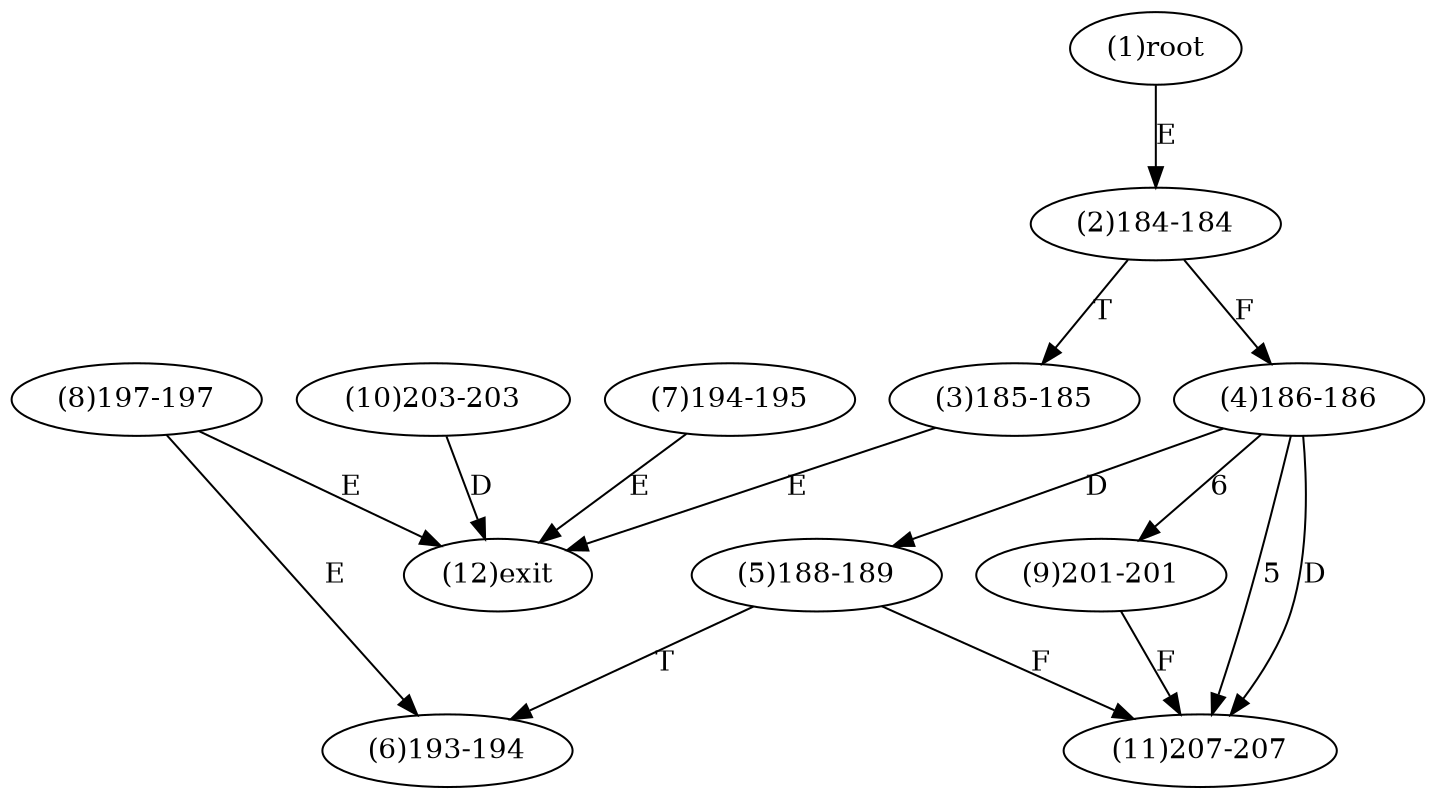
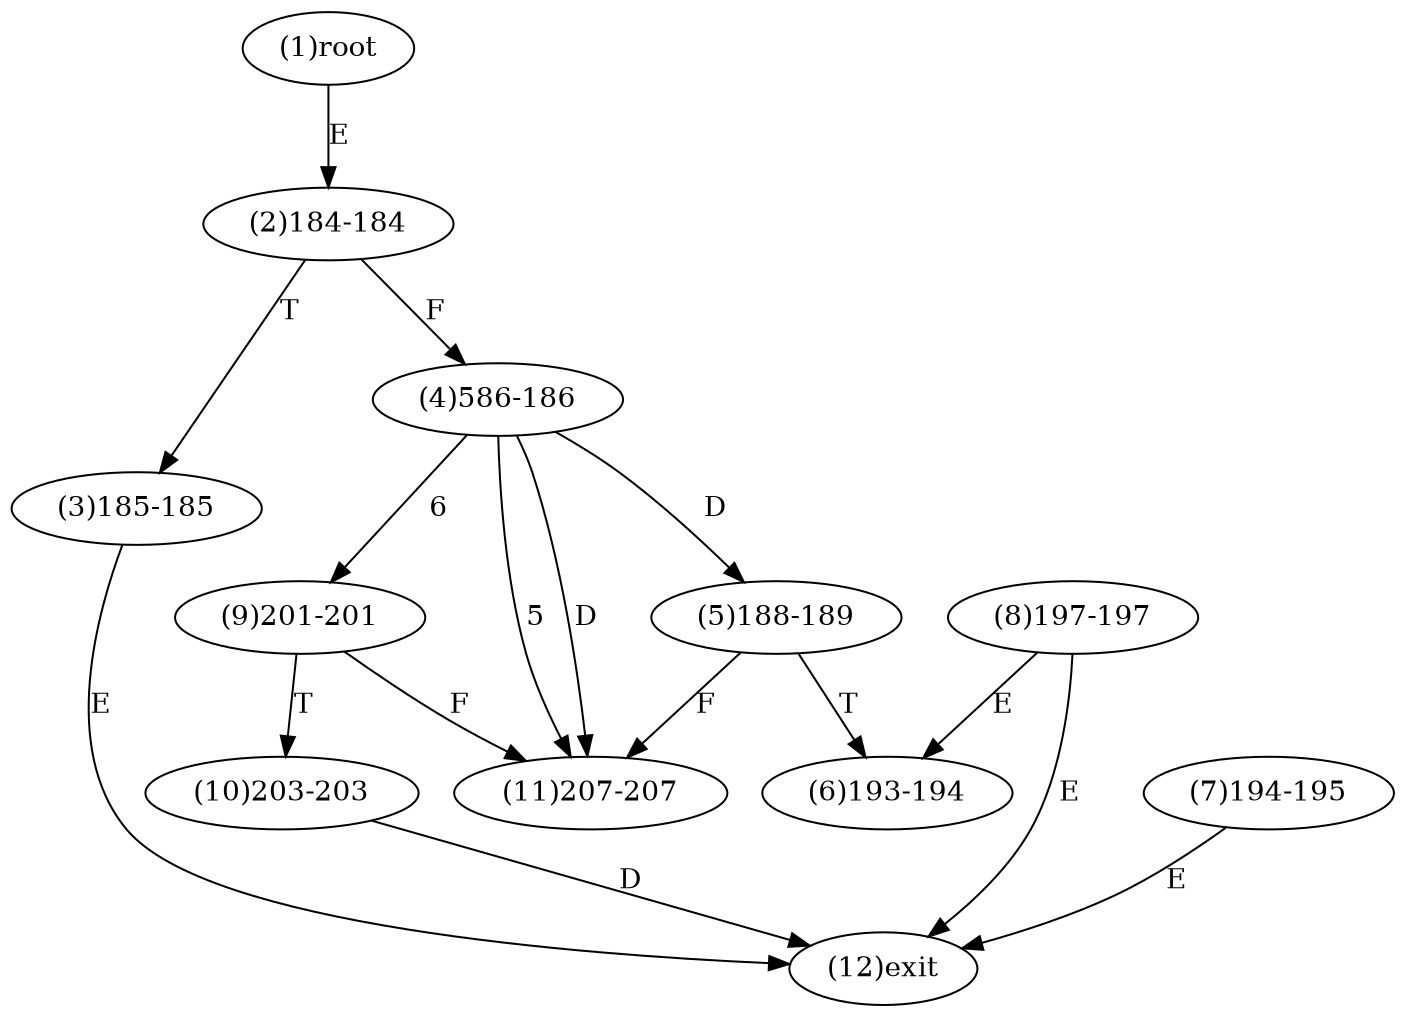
(1299, 400) -> (498, 400)
none -> (292, 695)
